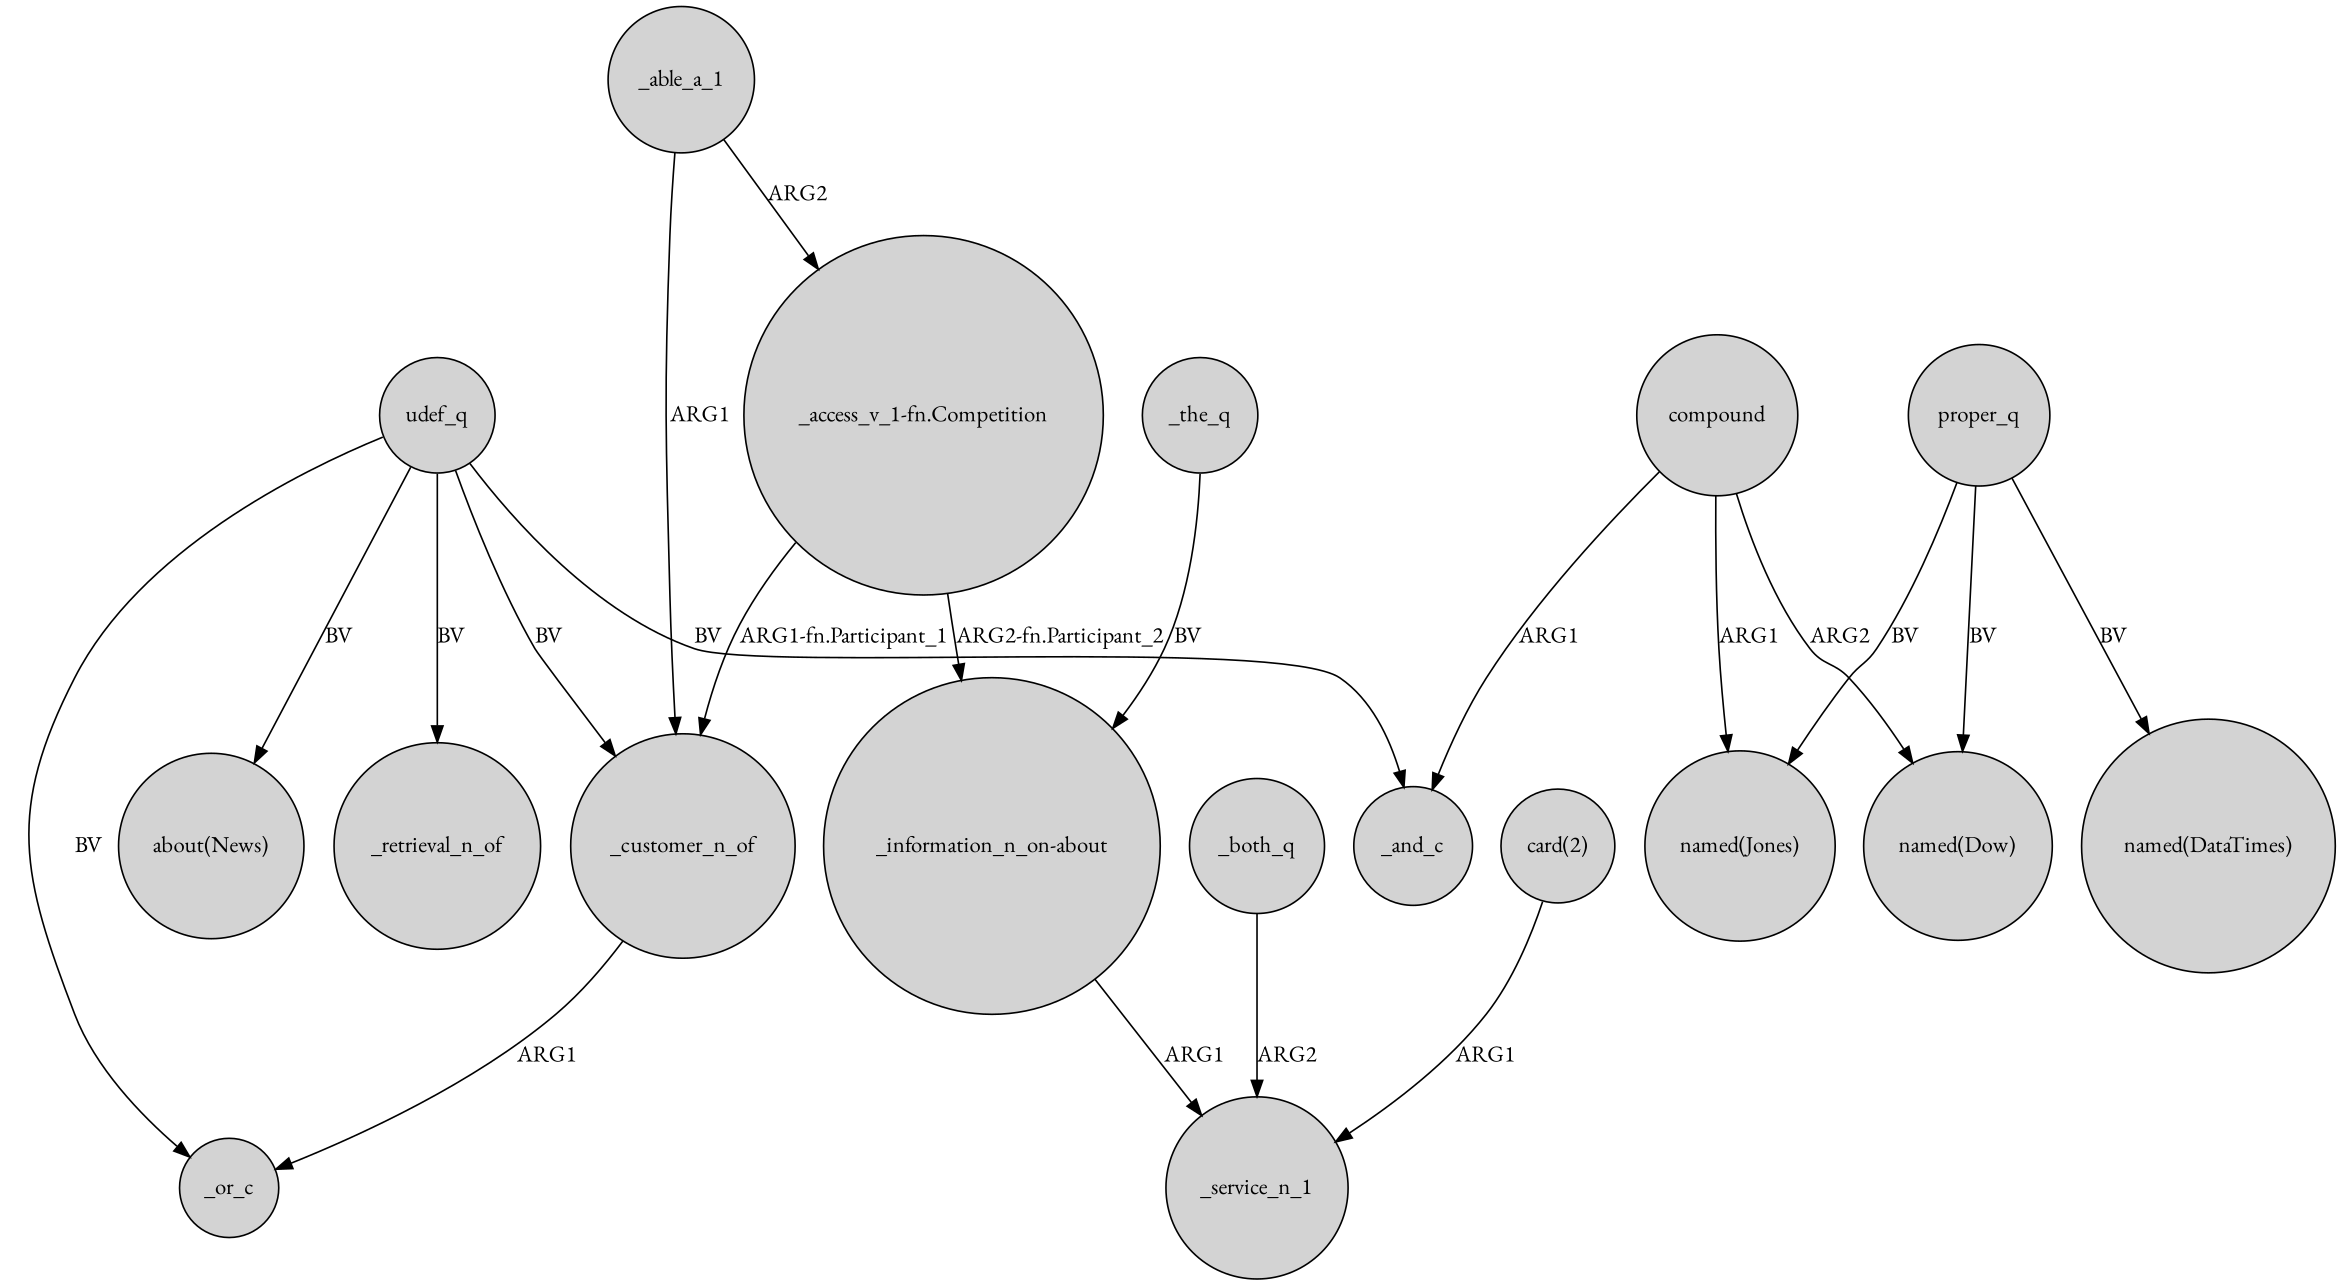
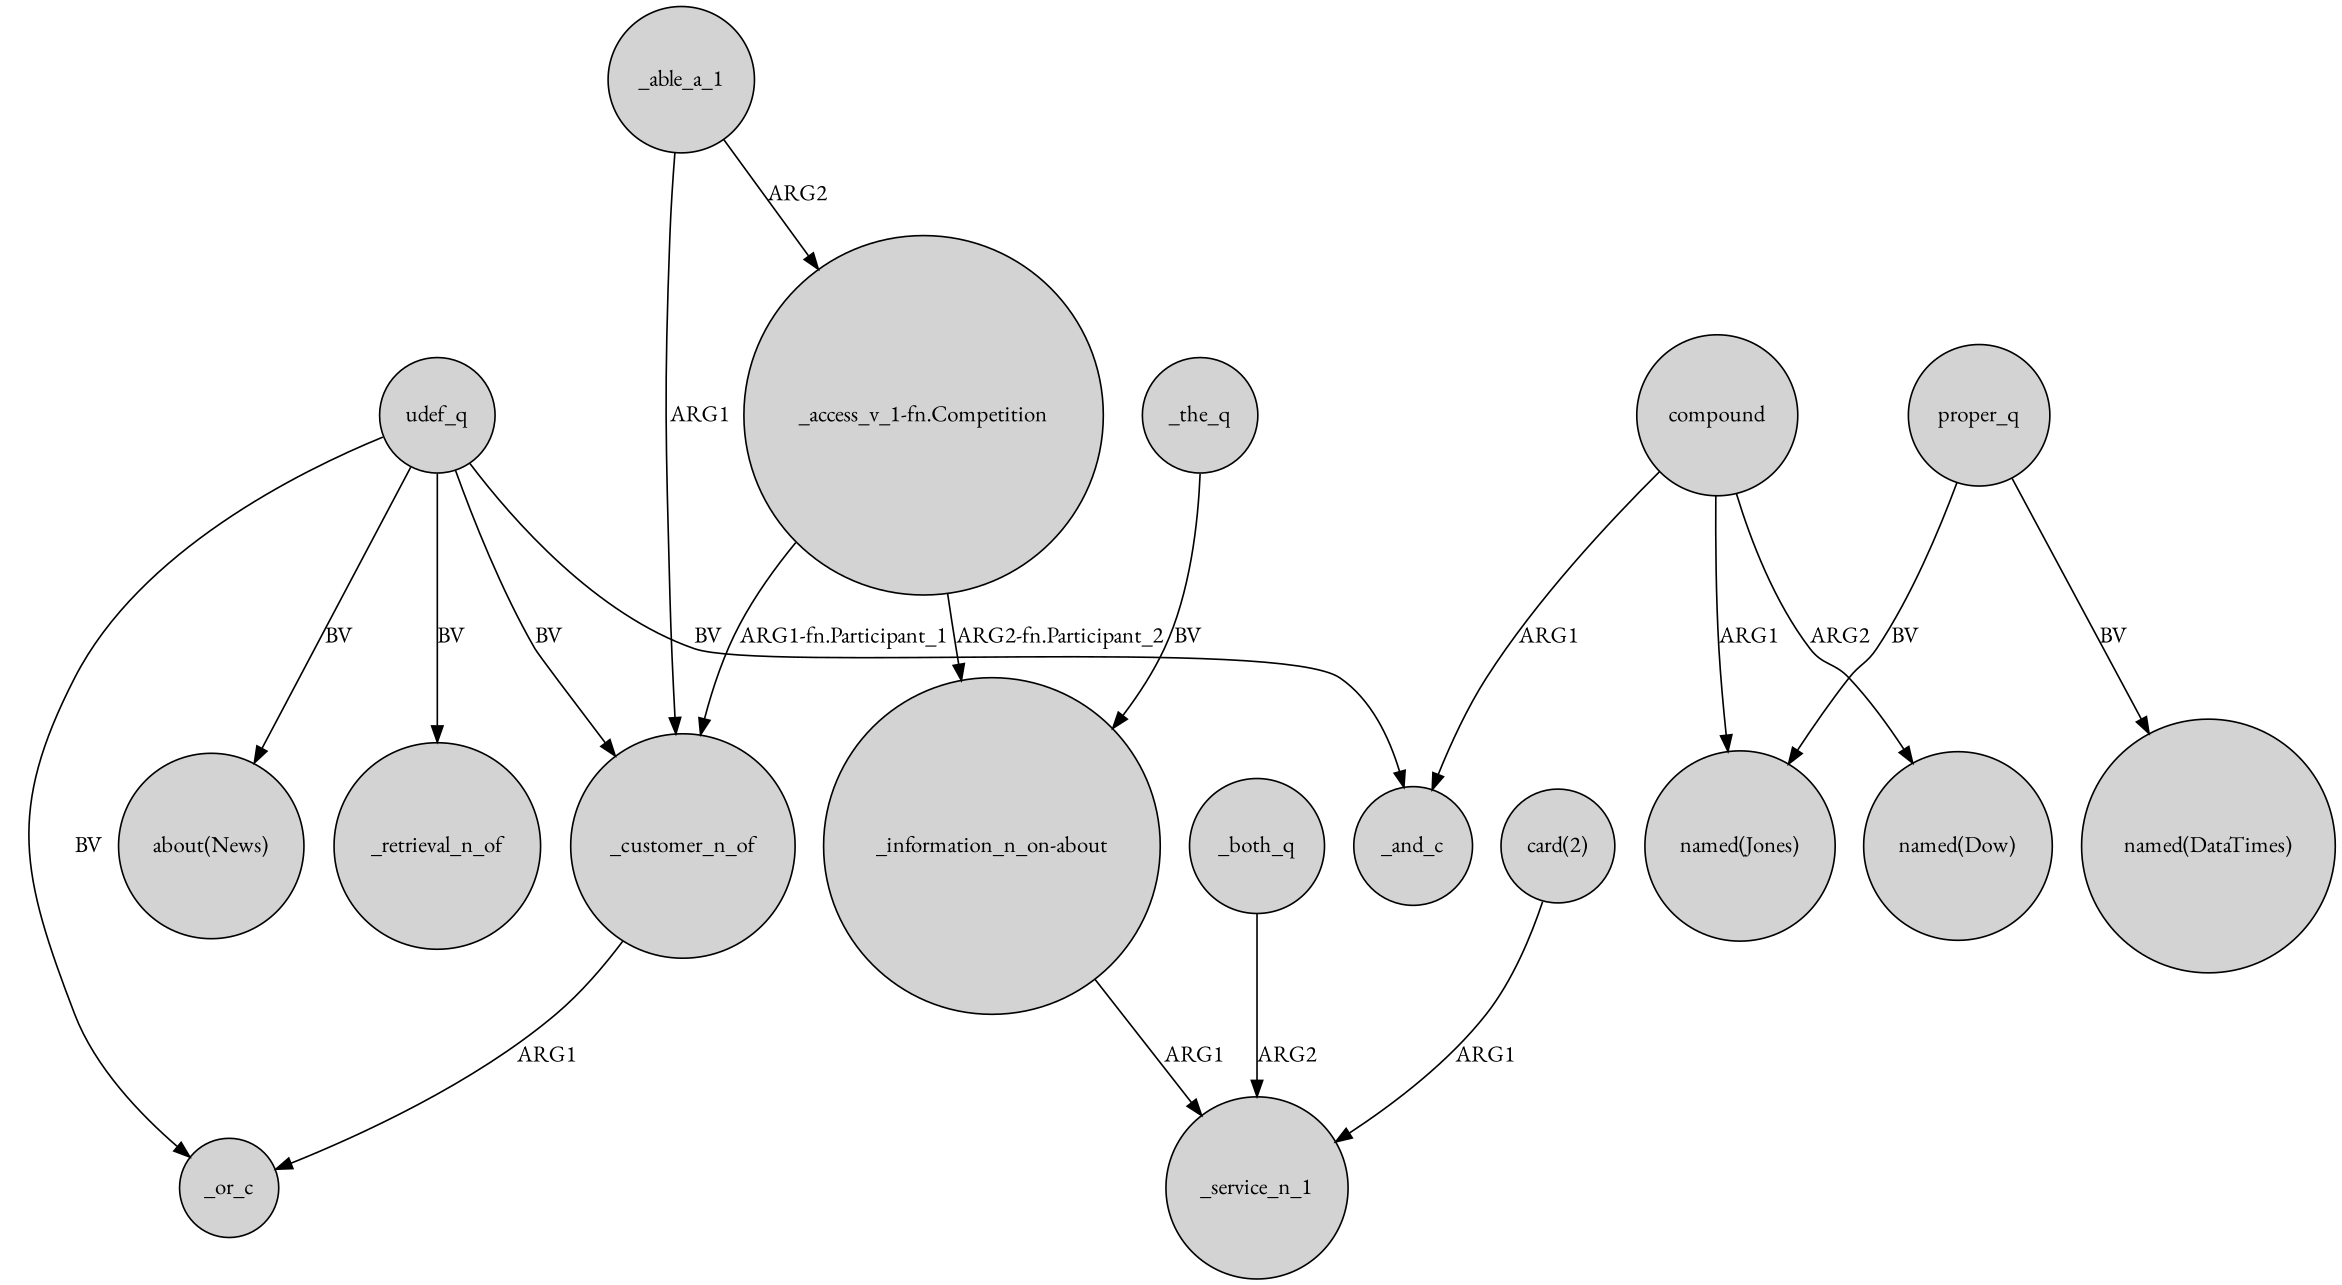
(1970, 611) -> none
